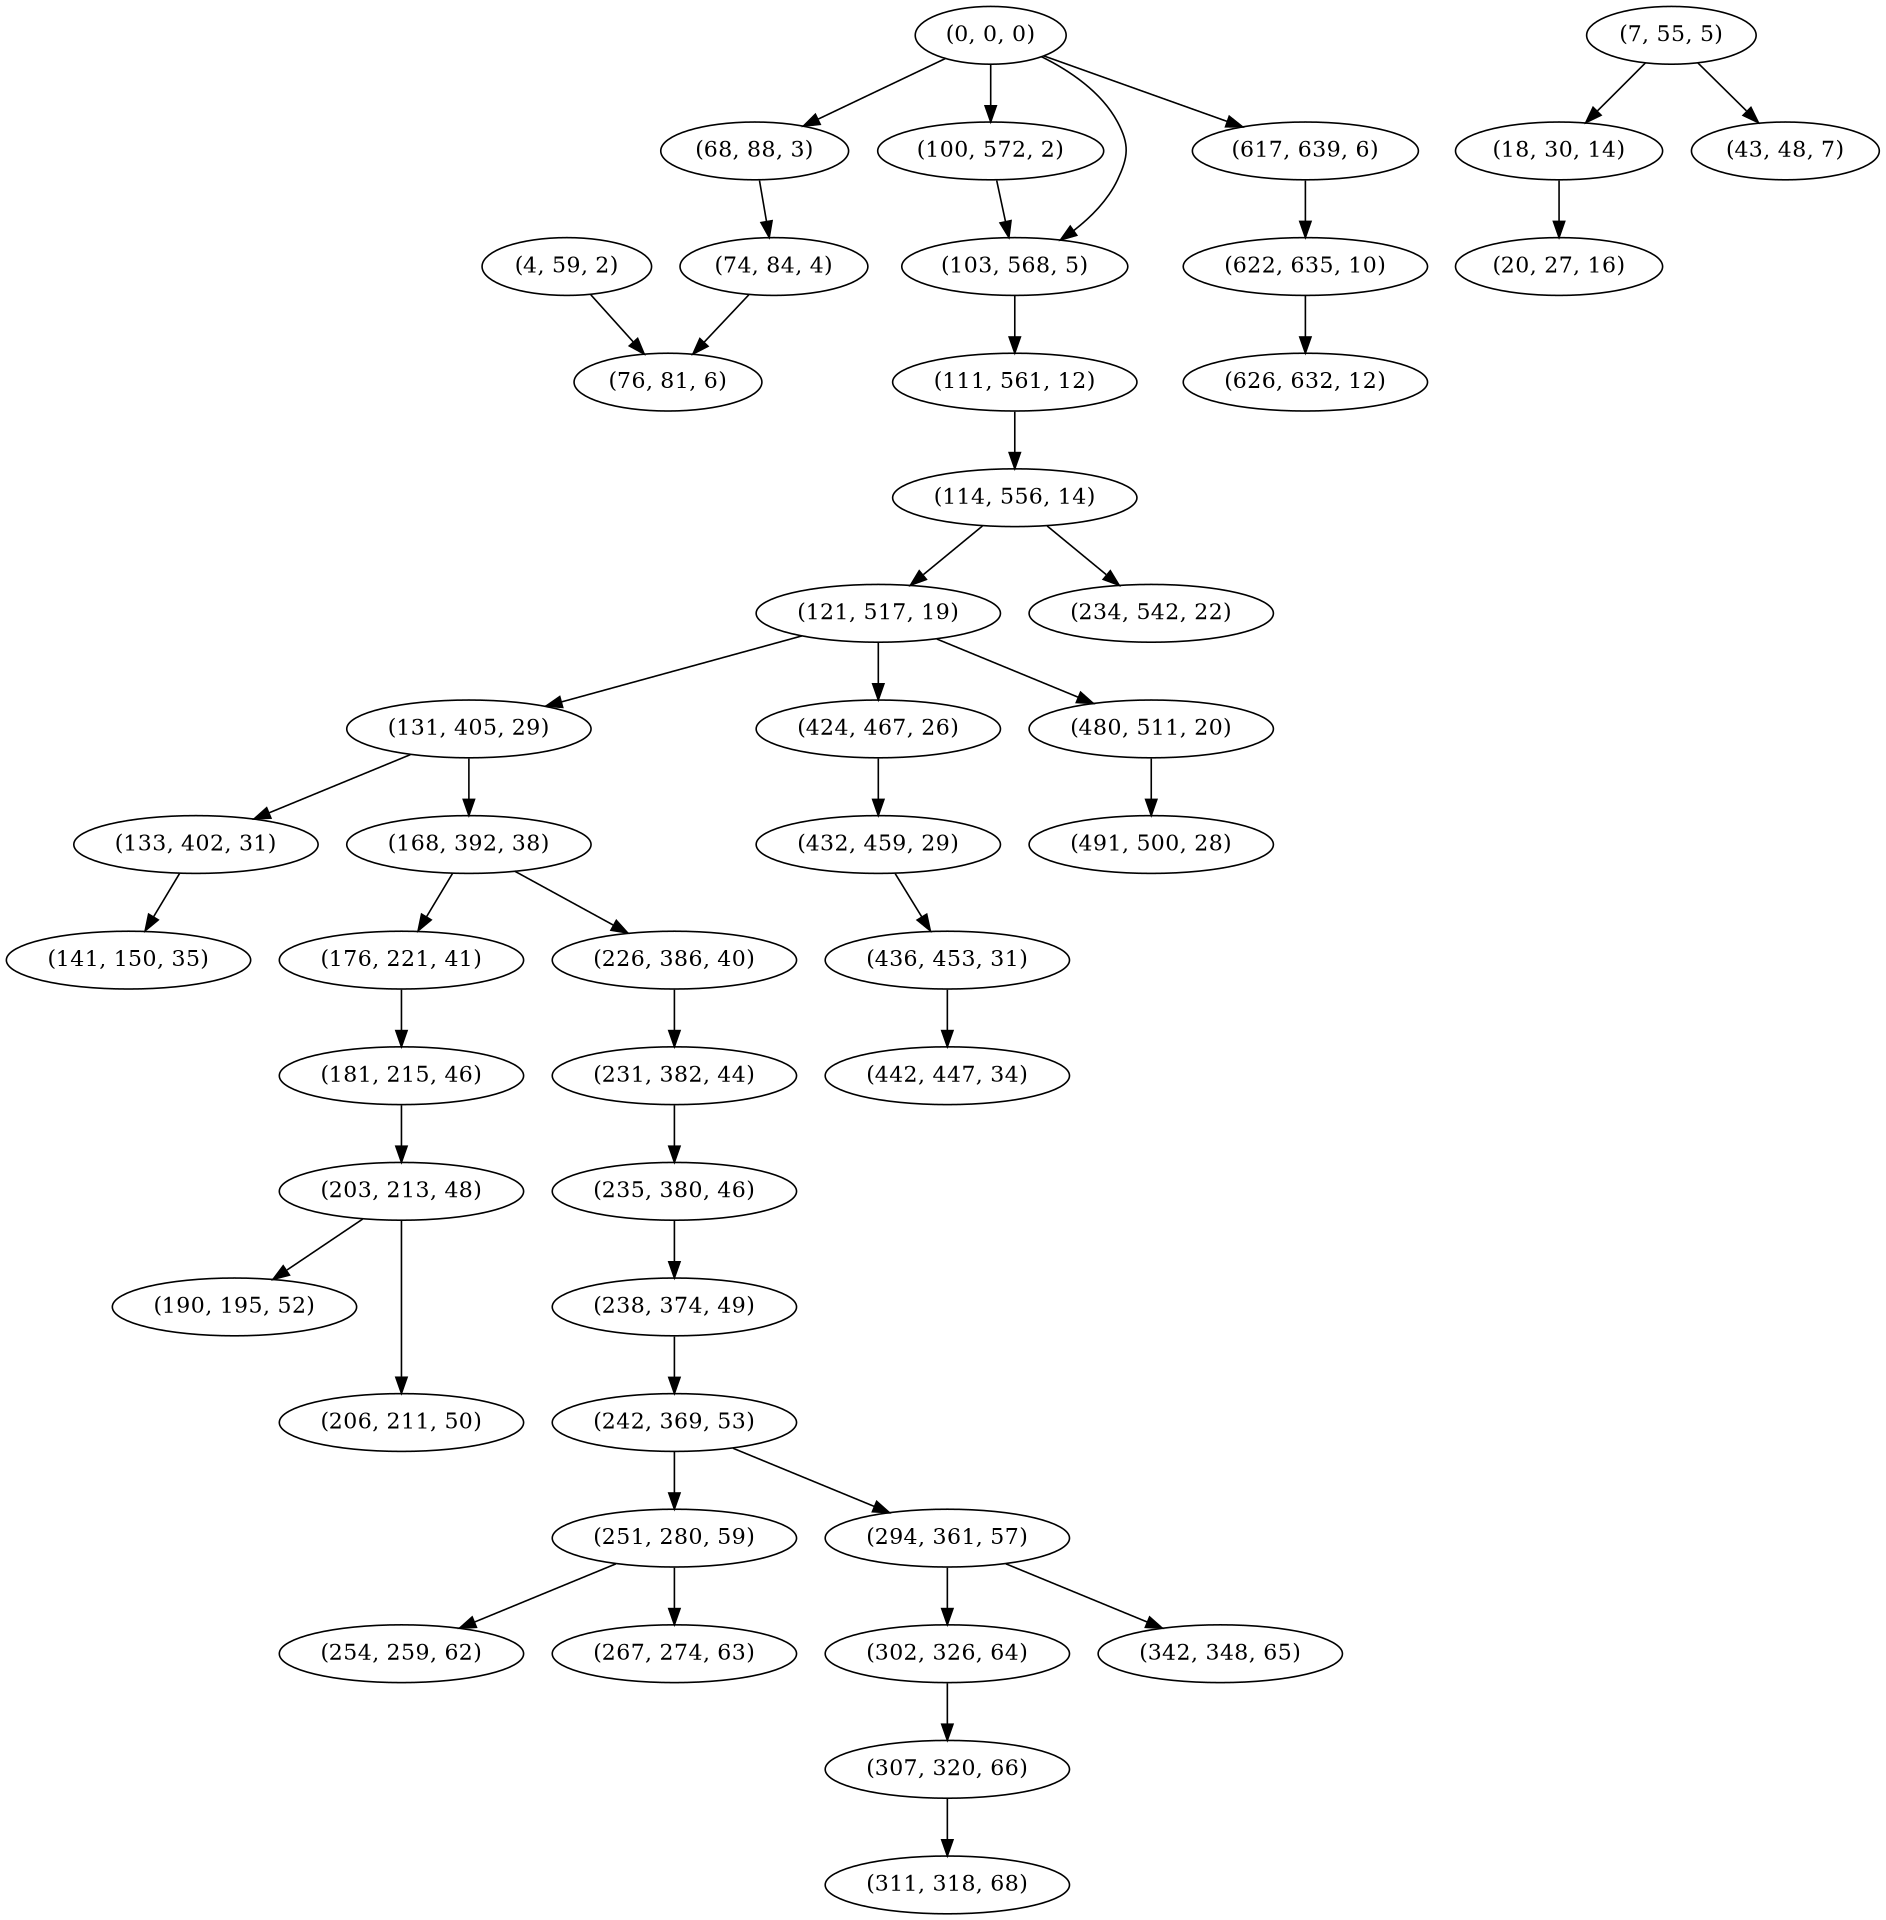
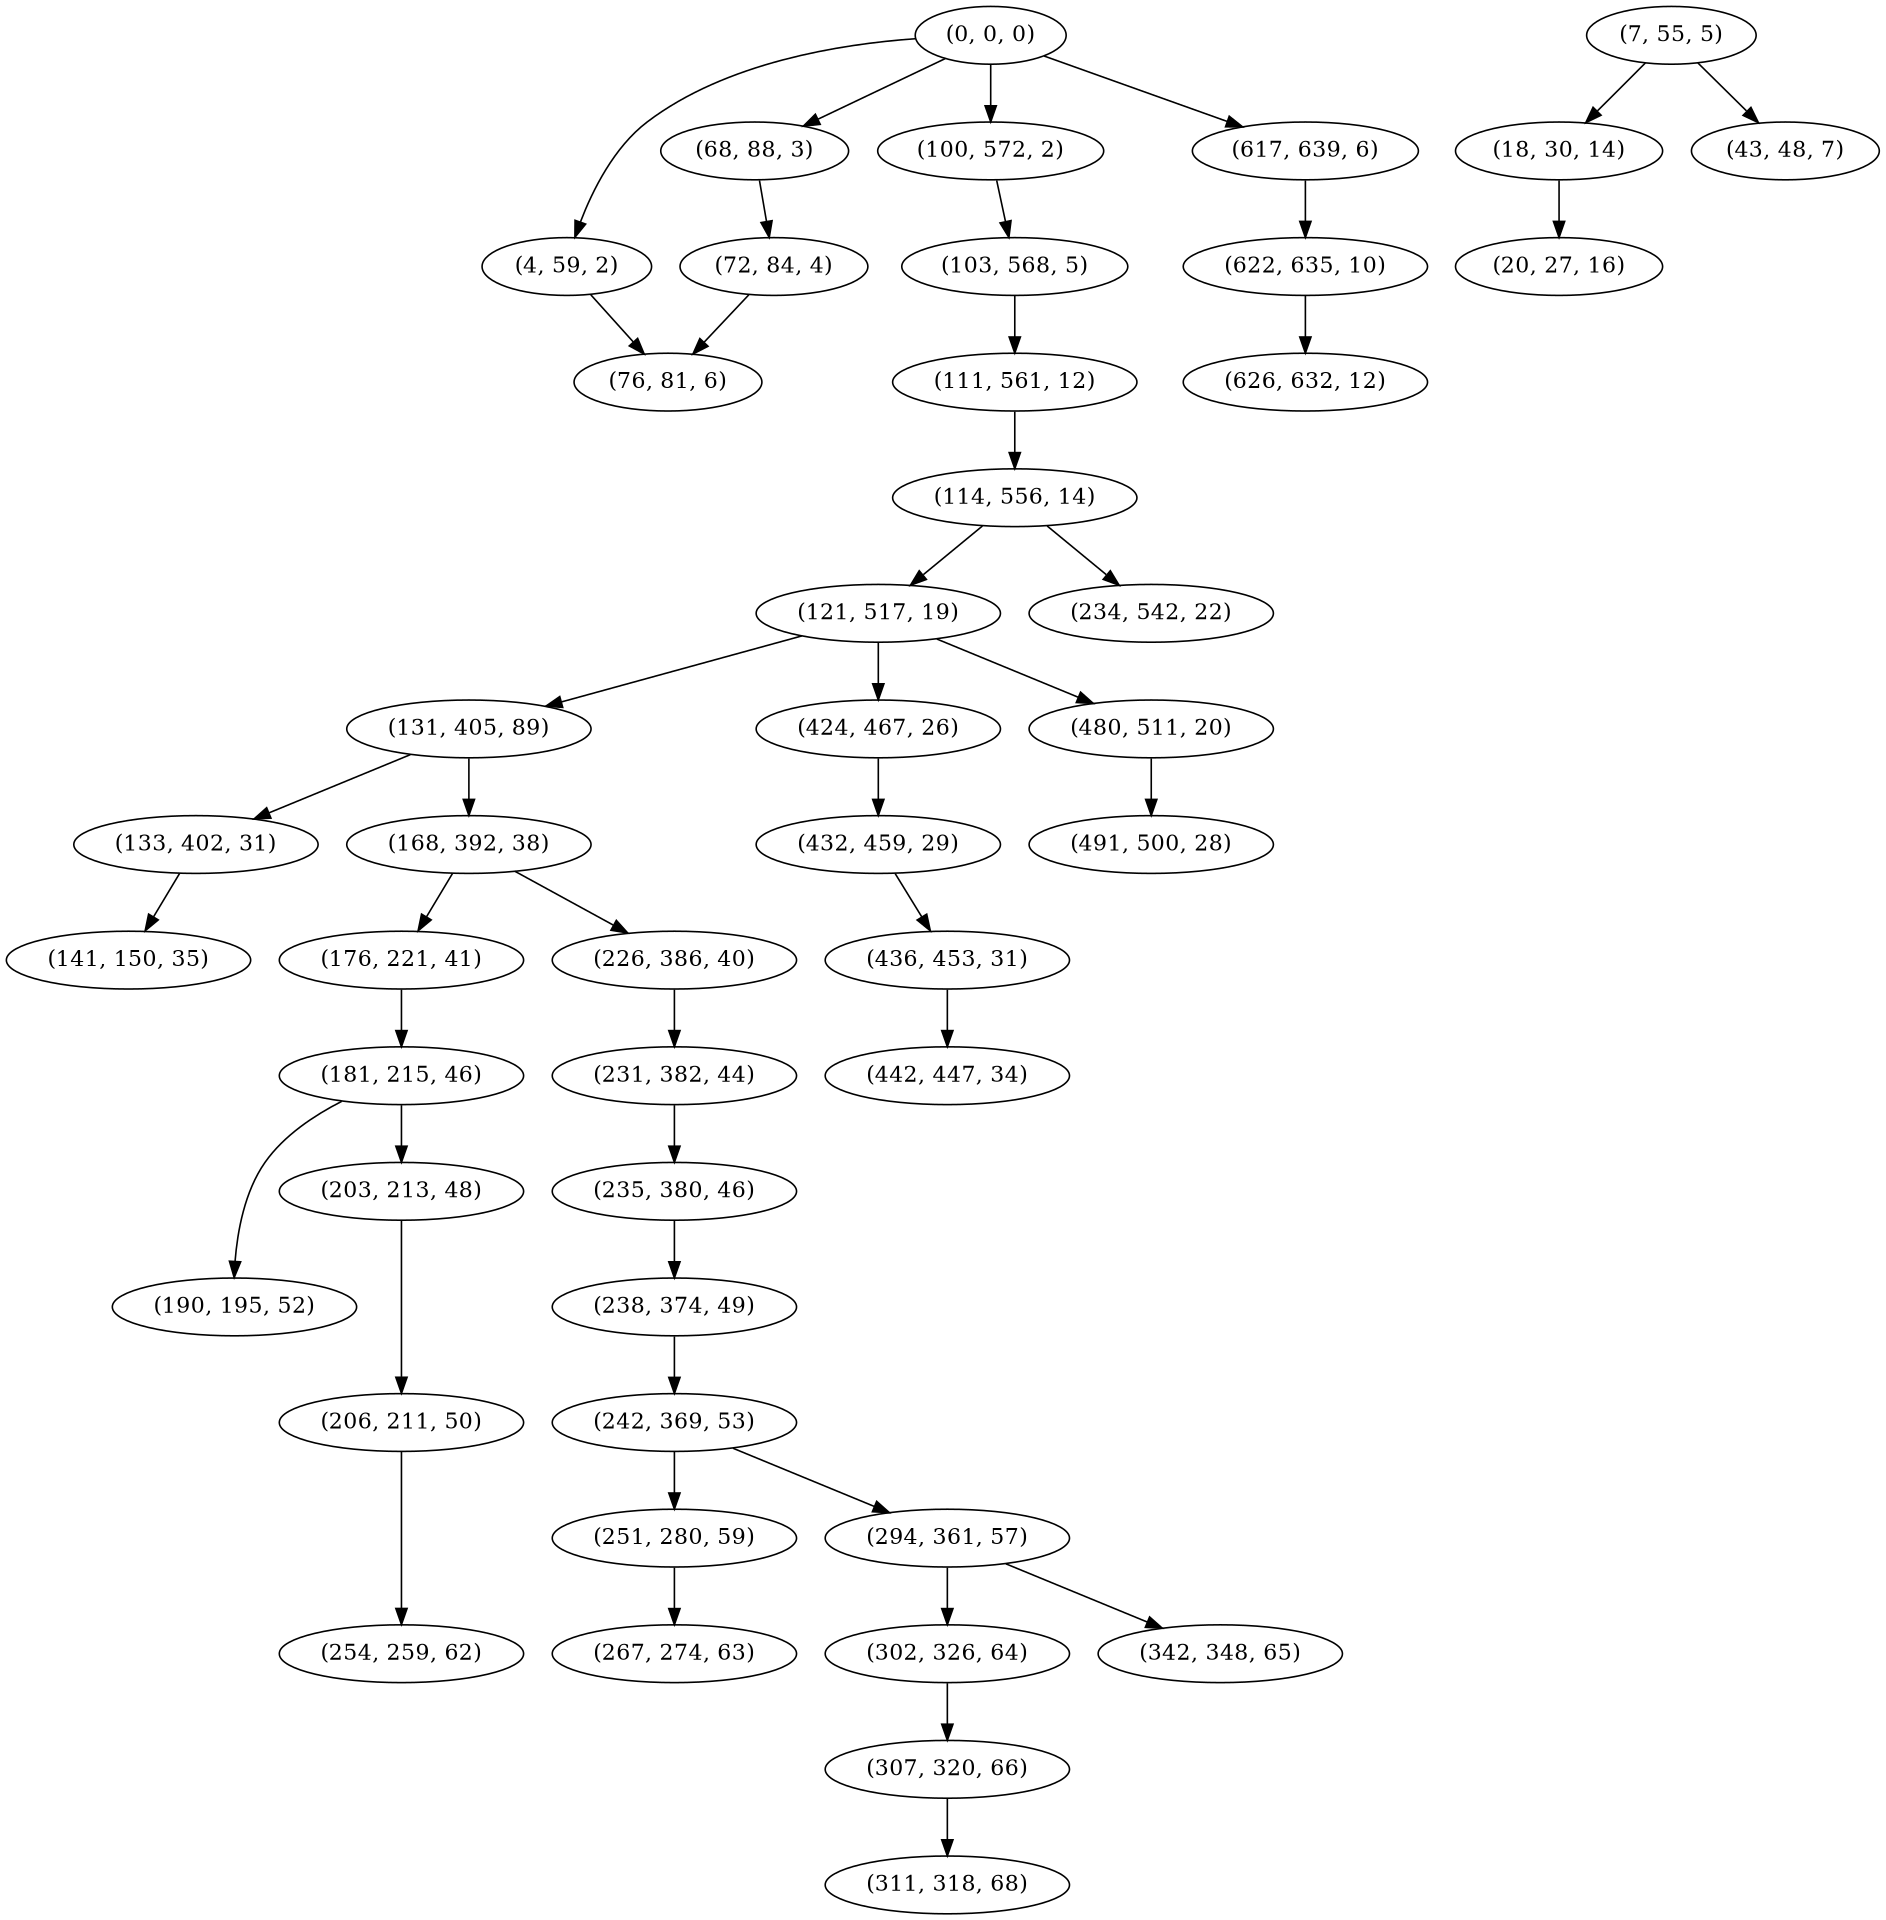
(1123, 134) -> (718, 82)
(774, 267) -> (774, 267)
(469, 729) -> (469, 729)
(325, 1245) -> (264, 1165)
(545, 1593) -> (401, 1530)
